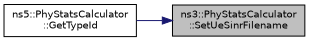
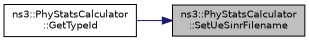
(70, 21) -> (70, 21)
